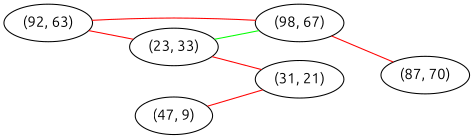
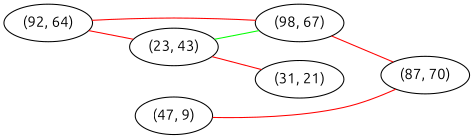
(48, 23) -> (48, 23)
(174, 47) -> (174, 47)
(235, 98) -> (306, 114)
